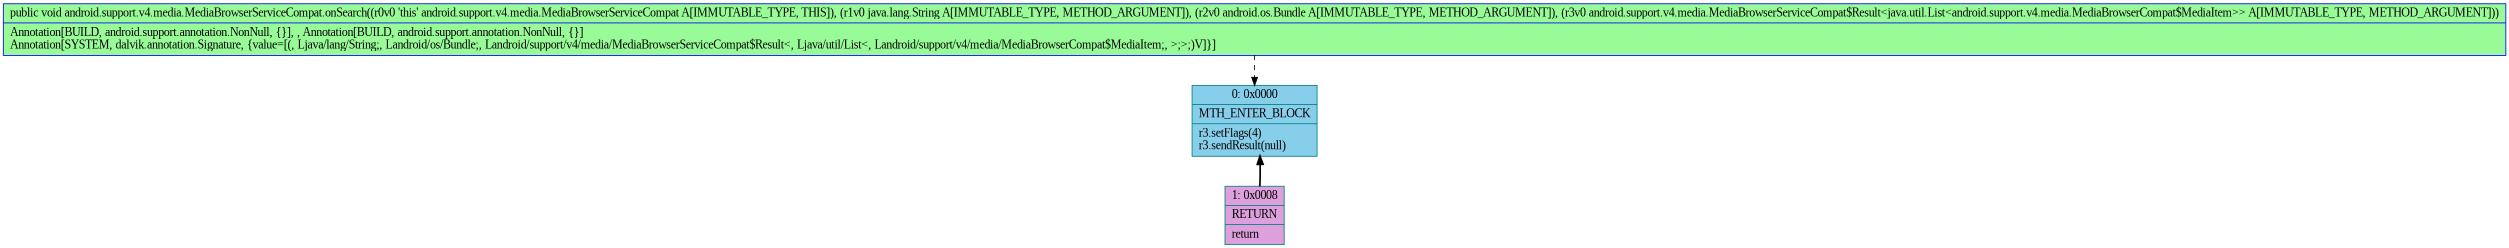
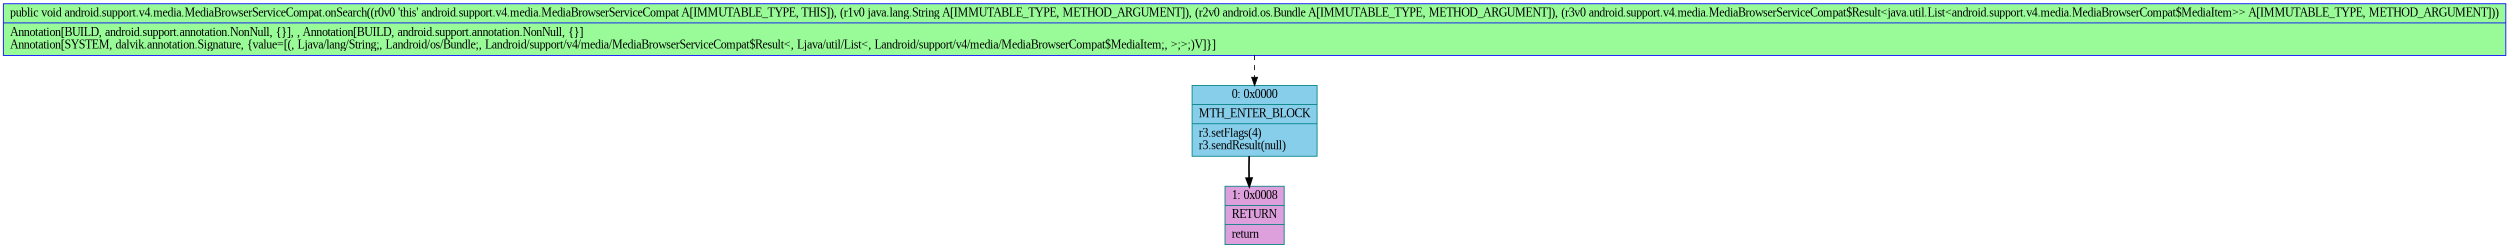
(1260, 175) -> (1249, 167)
